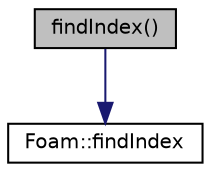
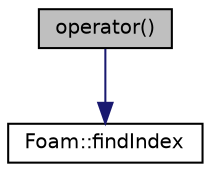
(105, 29) -> (105, 29)
